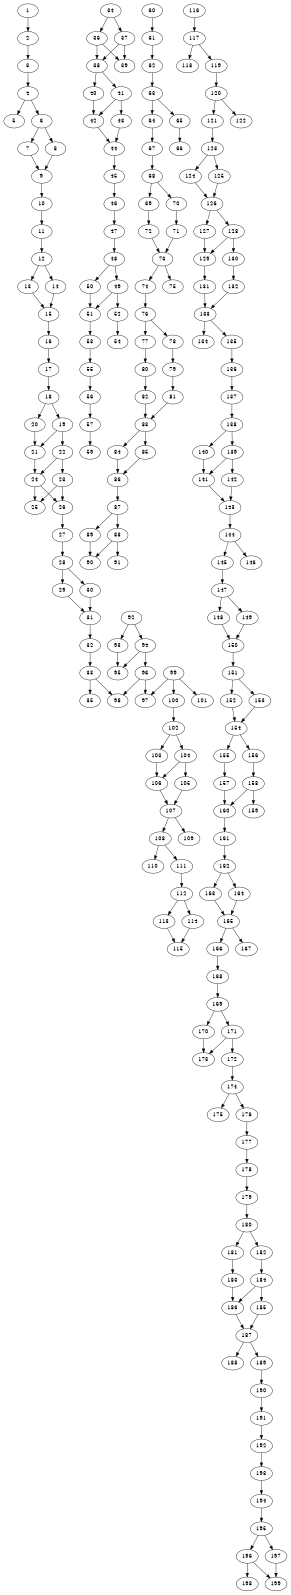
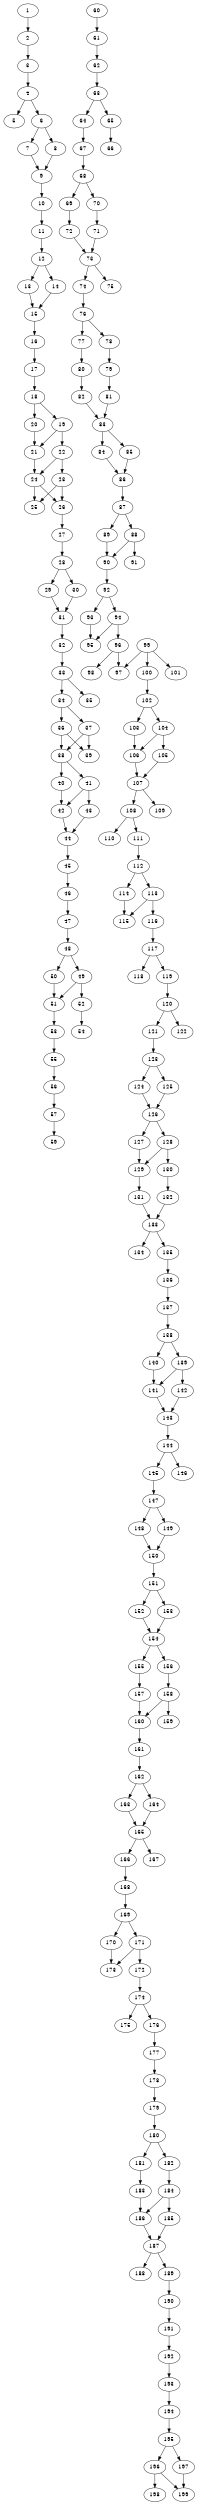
none -> (107, 575)
(102, 686) -> (62, 685)
none -> (153, 906)
